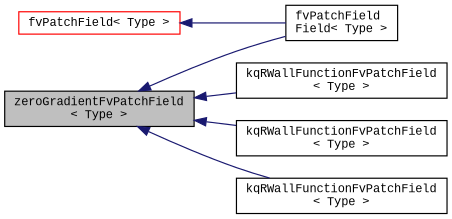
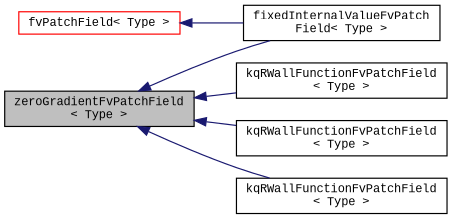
(342, 23) -> (342, 23)
